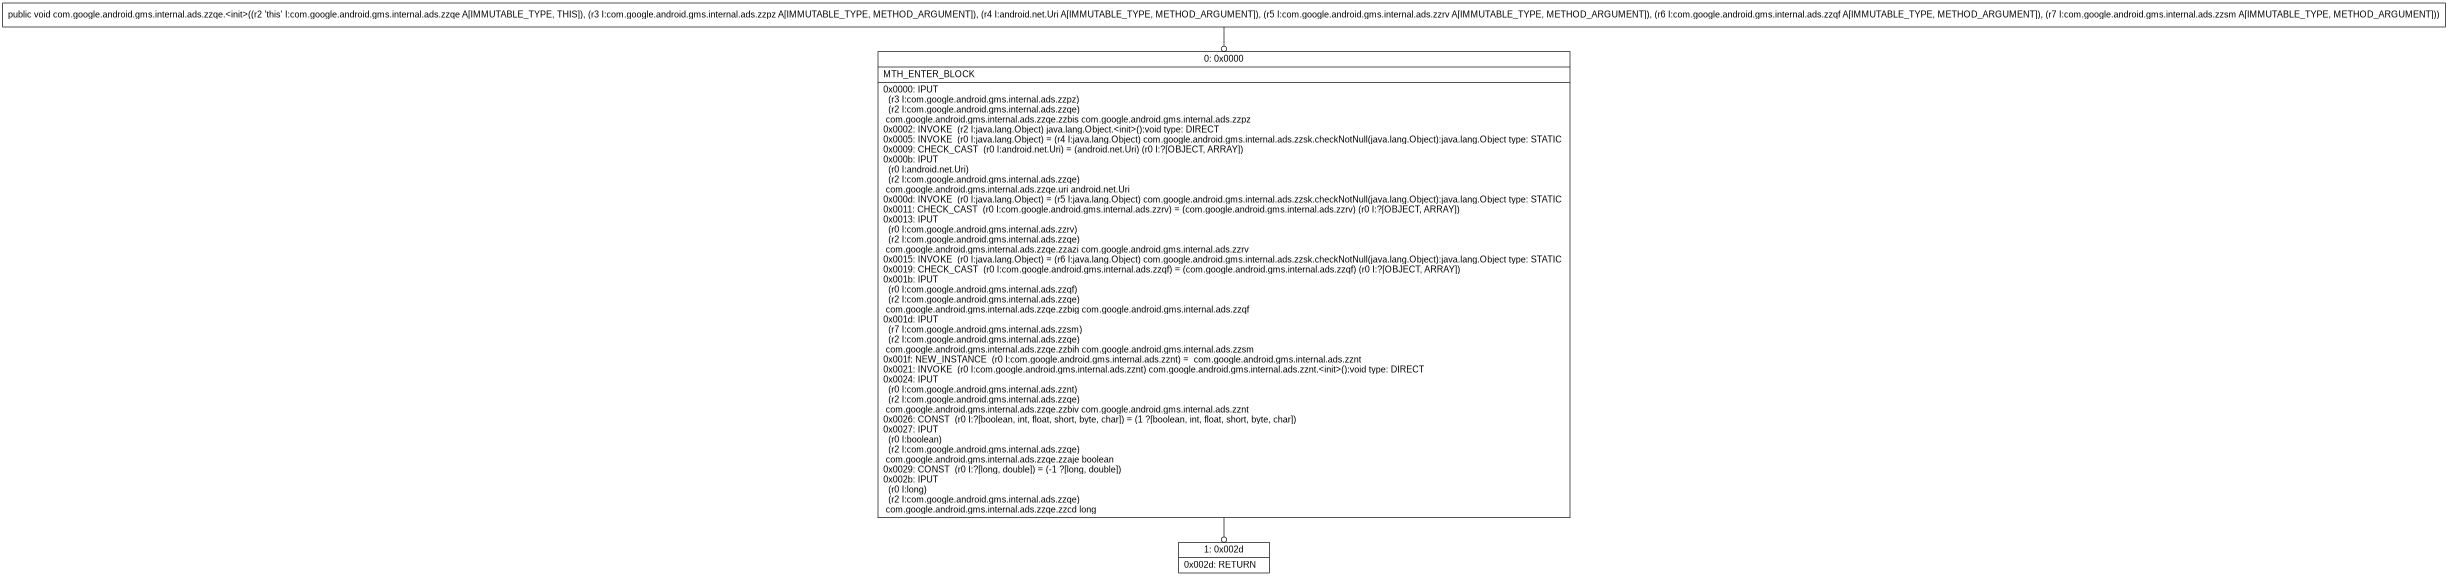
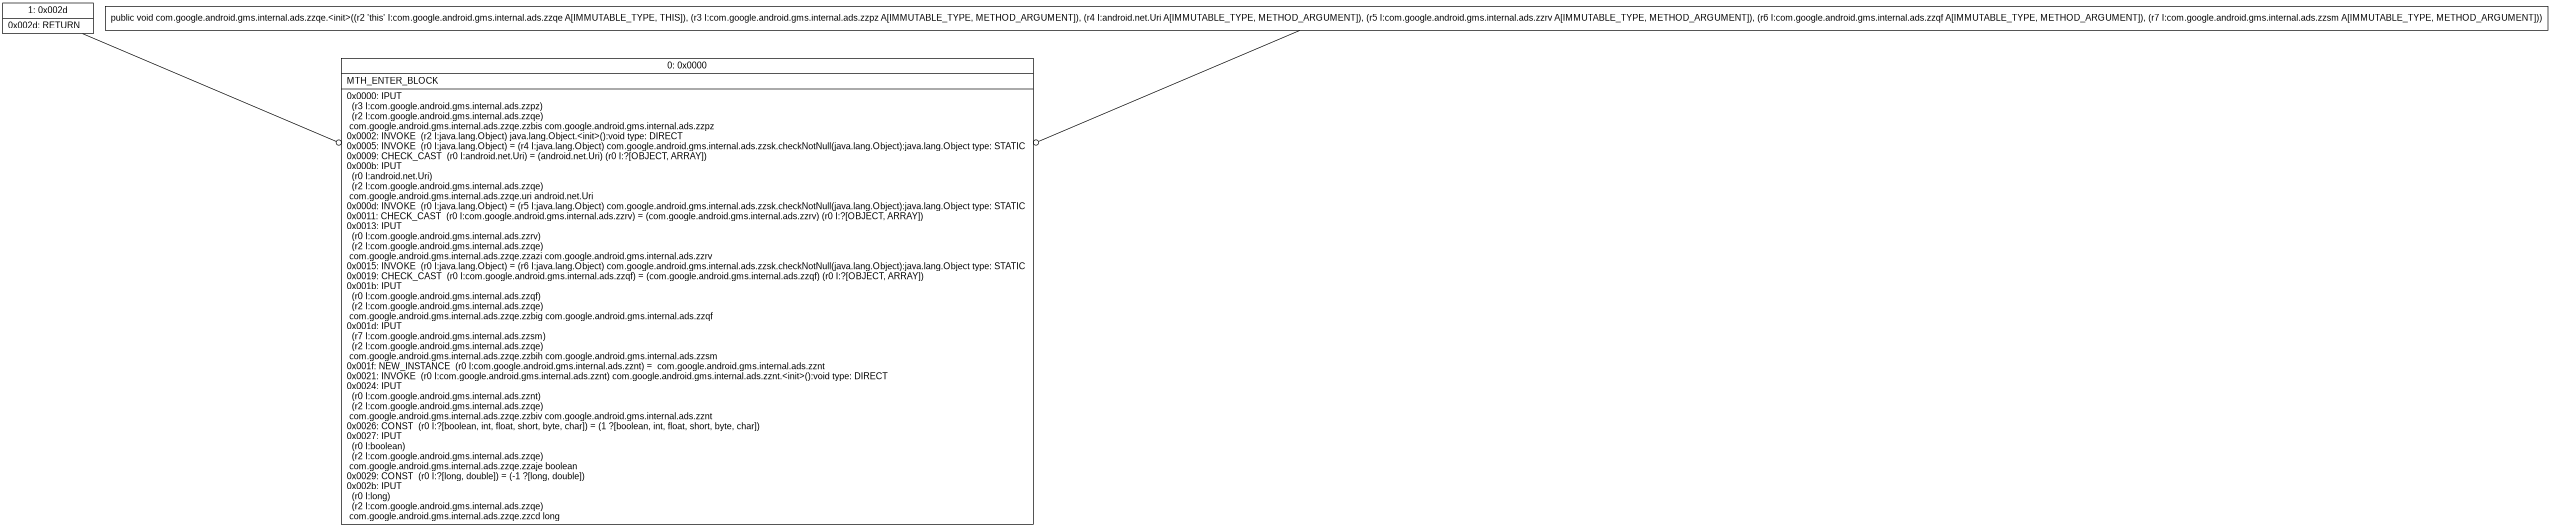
(1224, 527) -> (209, 88)
